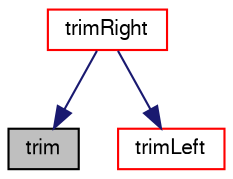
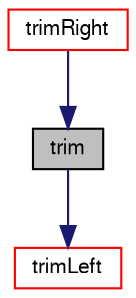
(134, 80) -> (68, 198)
